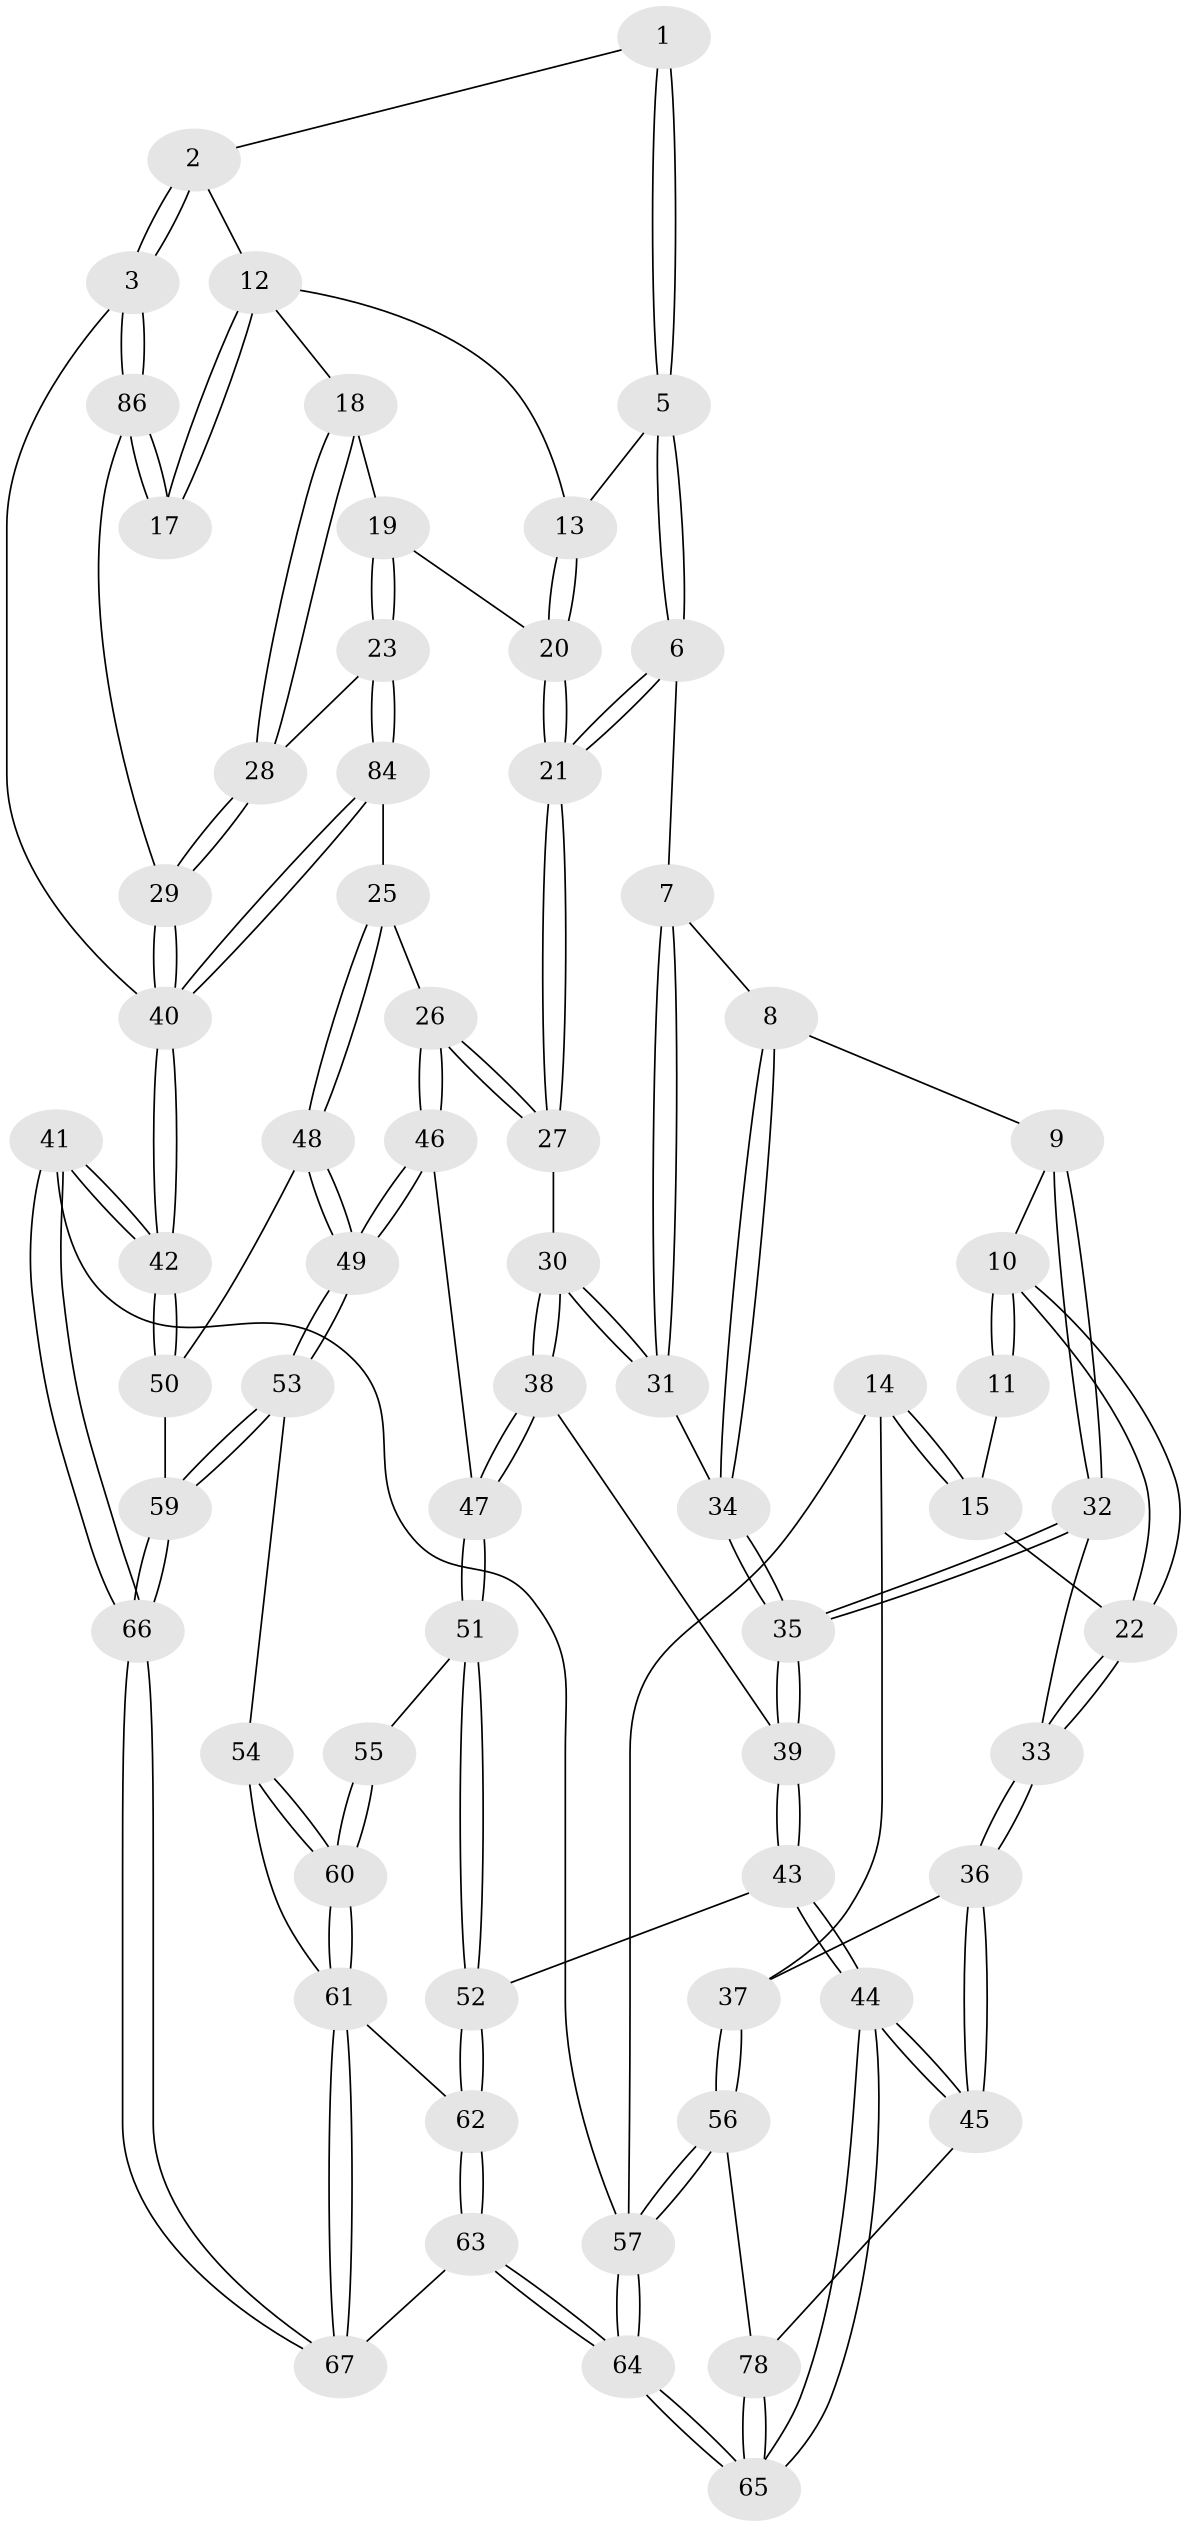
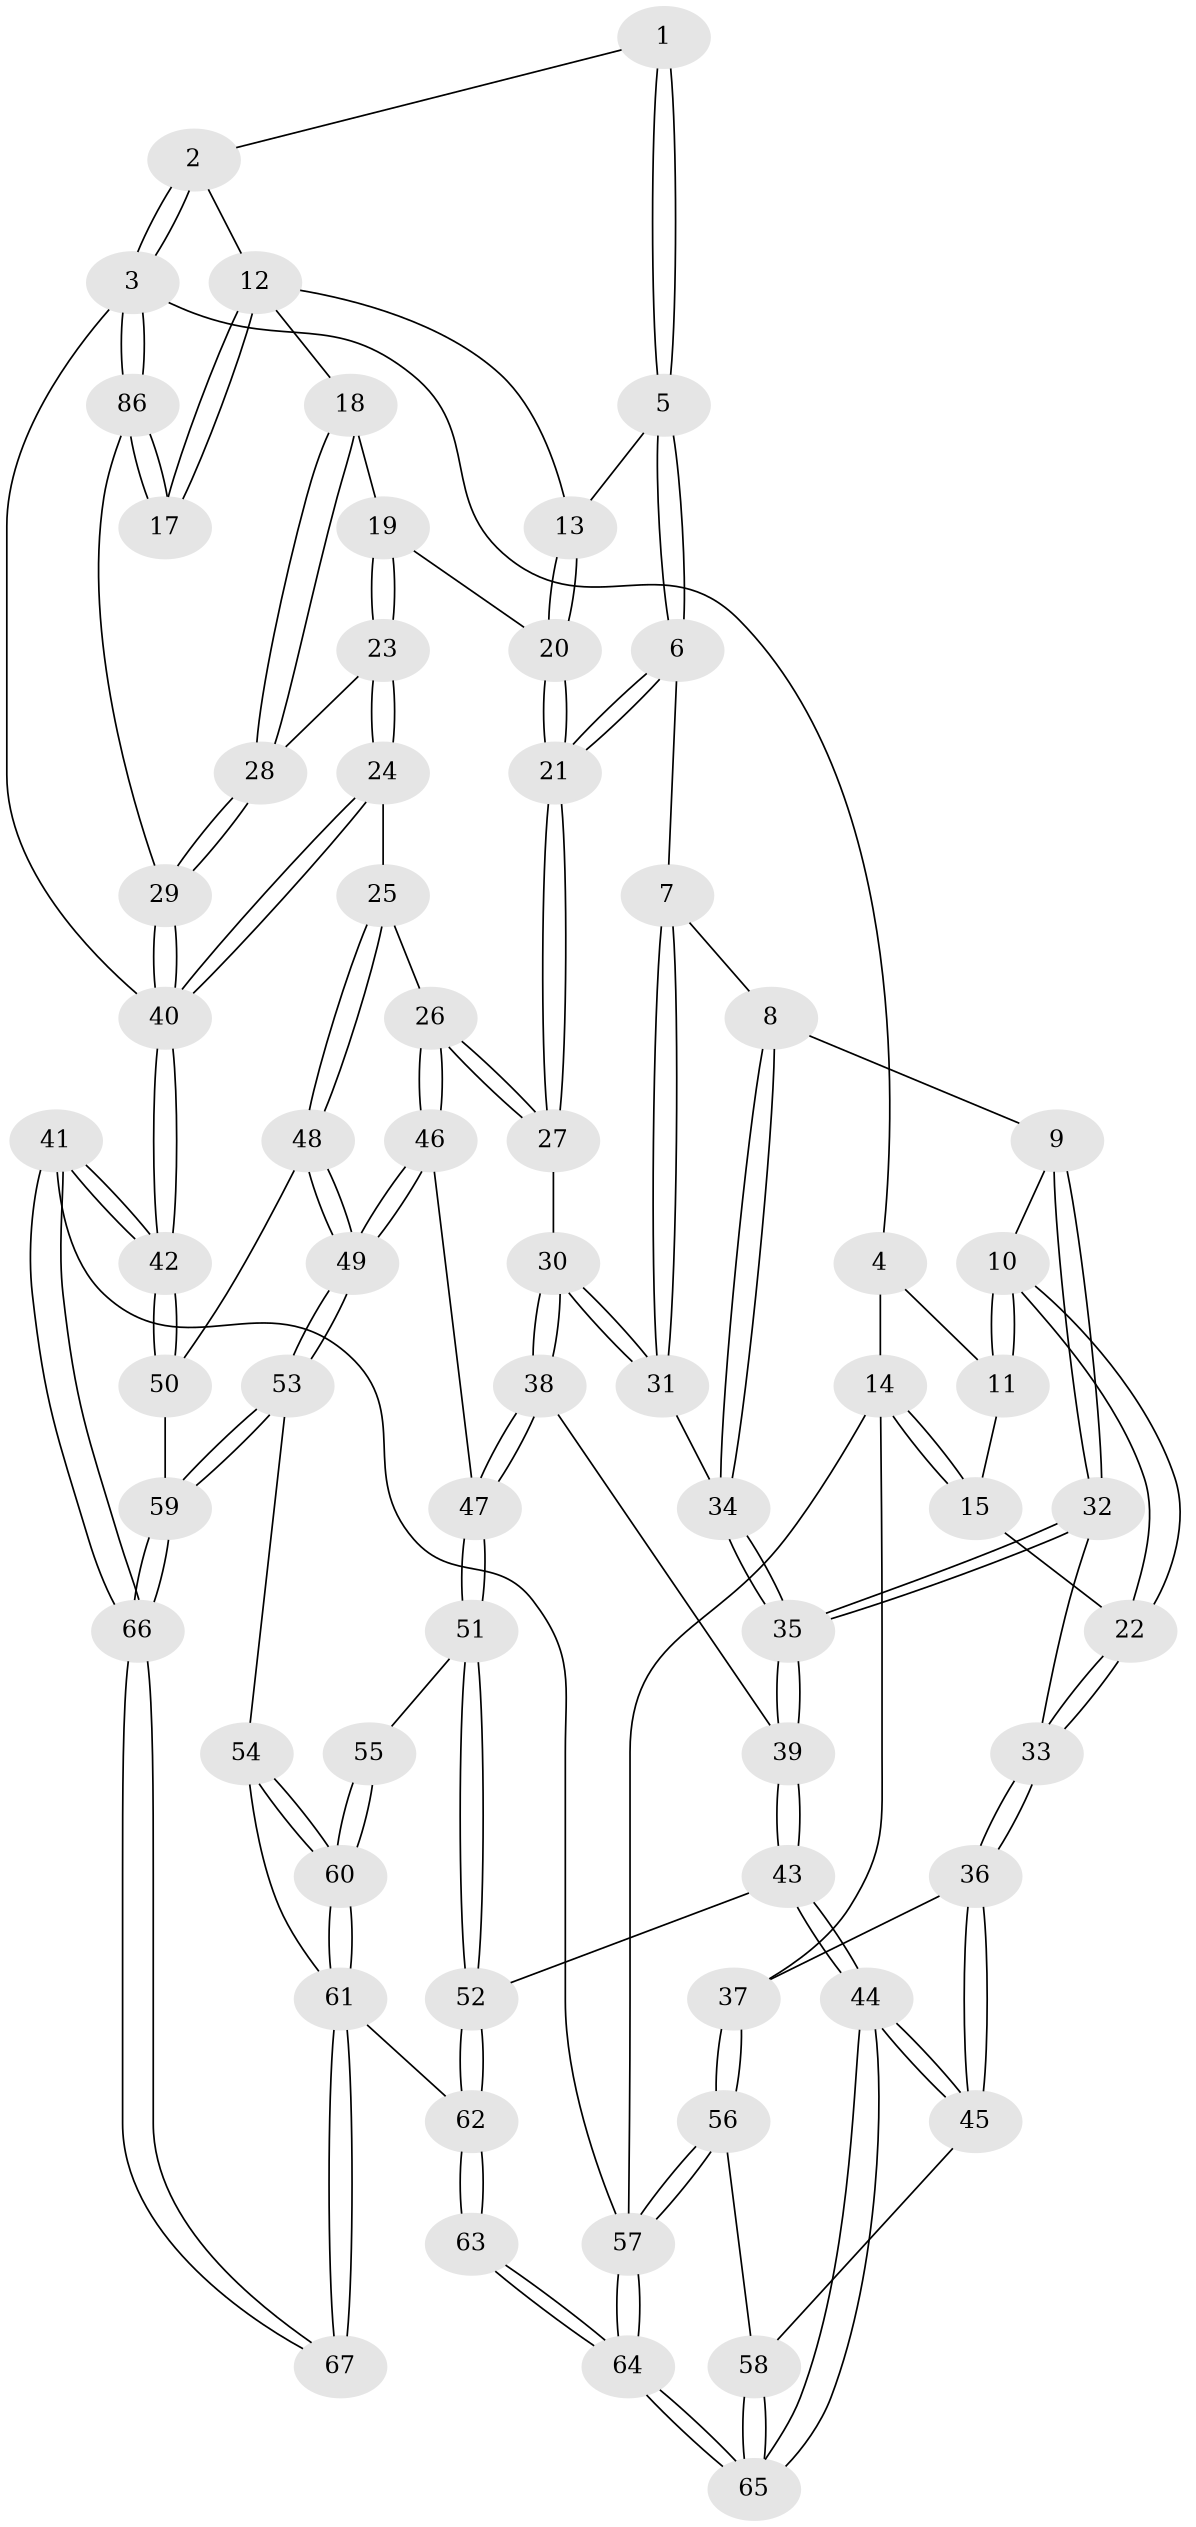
(383, 773) -> (383, 773)
none -> (880, 1263)
(406, 2306) -> none
(754, 2367) -> (754, 2367)
